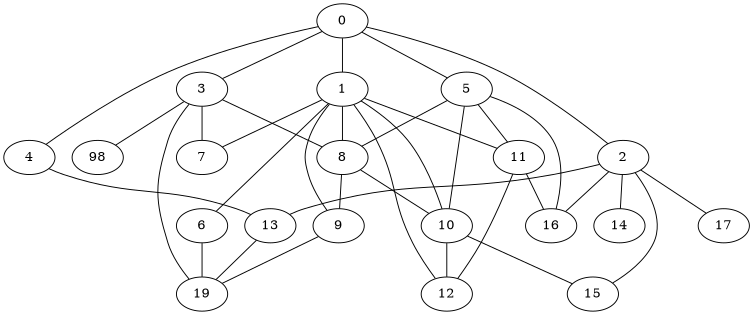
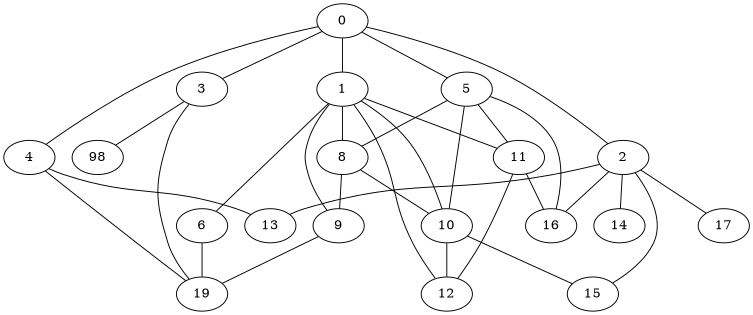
(265, 120) -> none
(202, 157) -> none
(236, 260) -> (115, 226)
